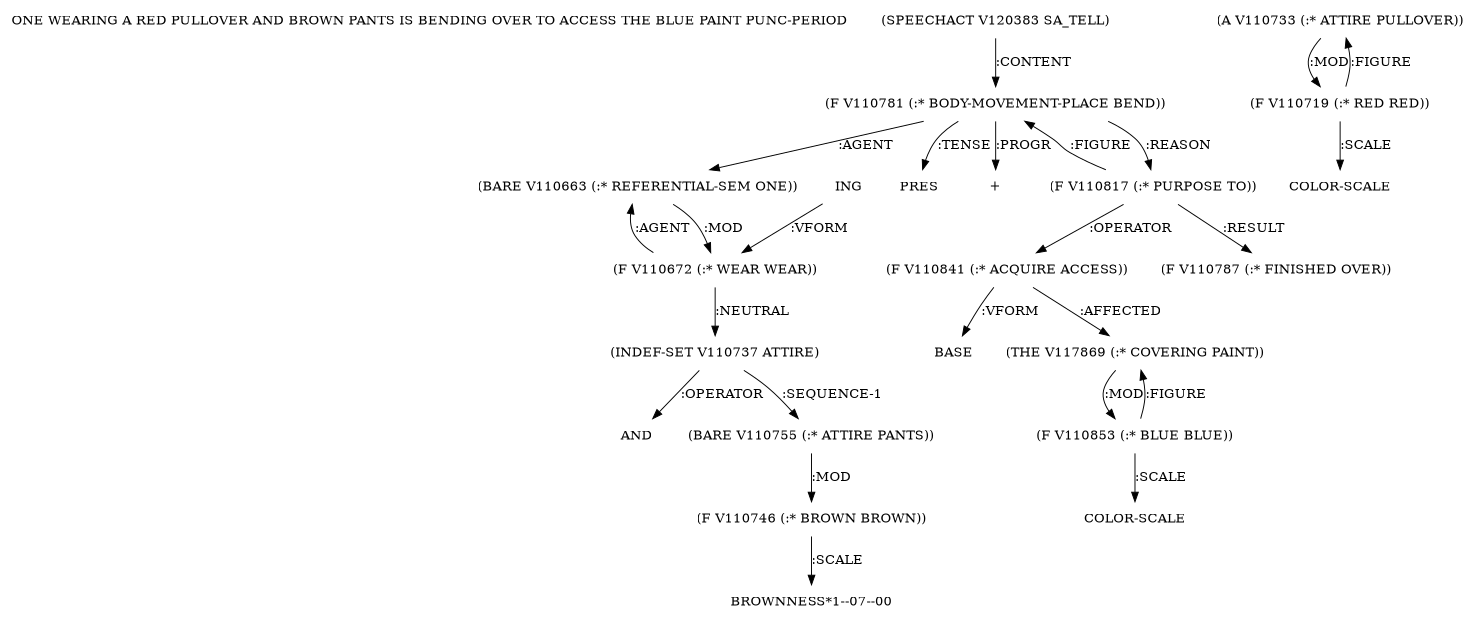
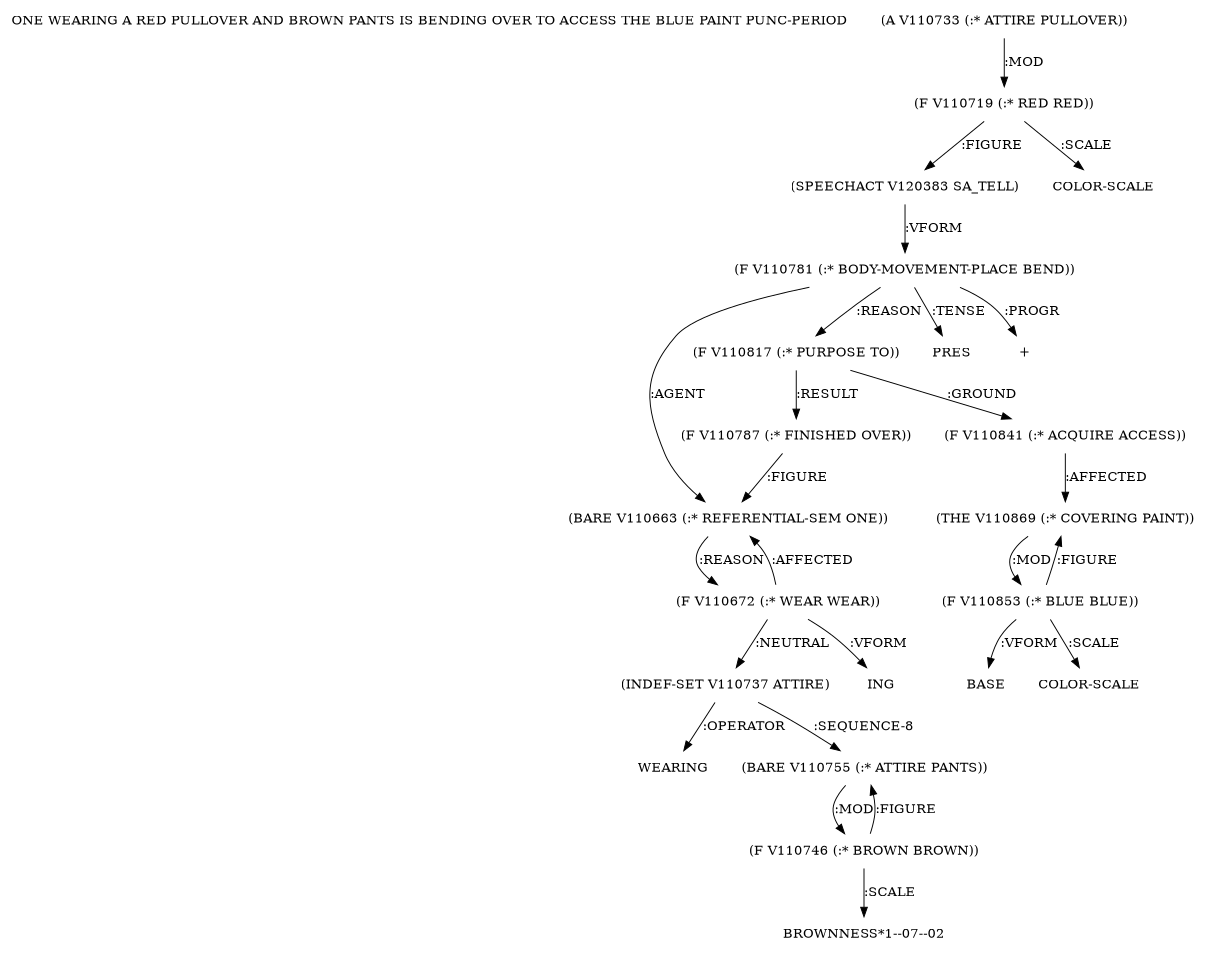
(1033, 62) -> (934, 229)
(1350, 67) -> (958, 142)
(1068, 151) -> none
(787, 226) -> (835, 638)
(663, 229) -> (812, 561)
(724, 229) -> (732, 561)
(1131, 229) -> (982, 395)
(980, 307) -> (1000, 637)
(1135, 353) -> (1065, 519)
(833, 395) -> (864, 727)
(637, 436) -> (673, 768)
none -> (765, 474)
(812, 602) -> (864, 934)
none -> (875, 815)
